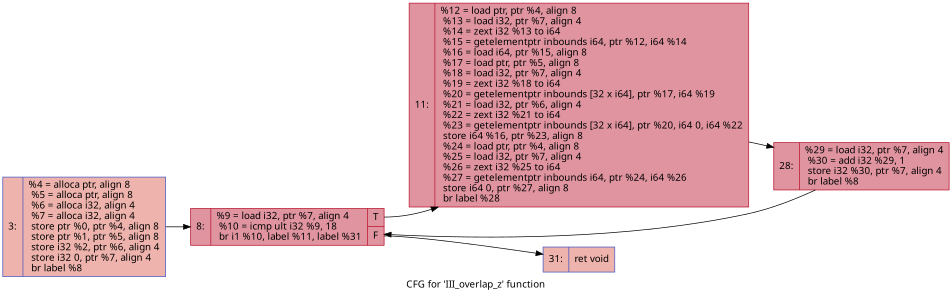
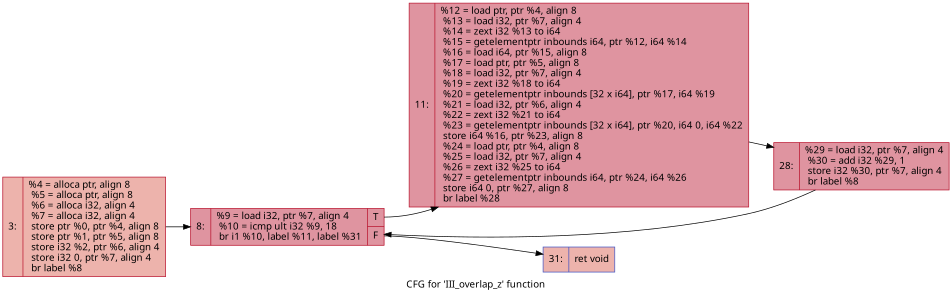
(84, 227) -> (84, 227)
